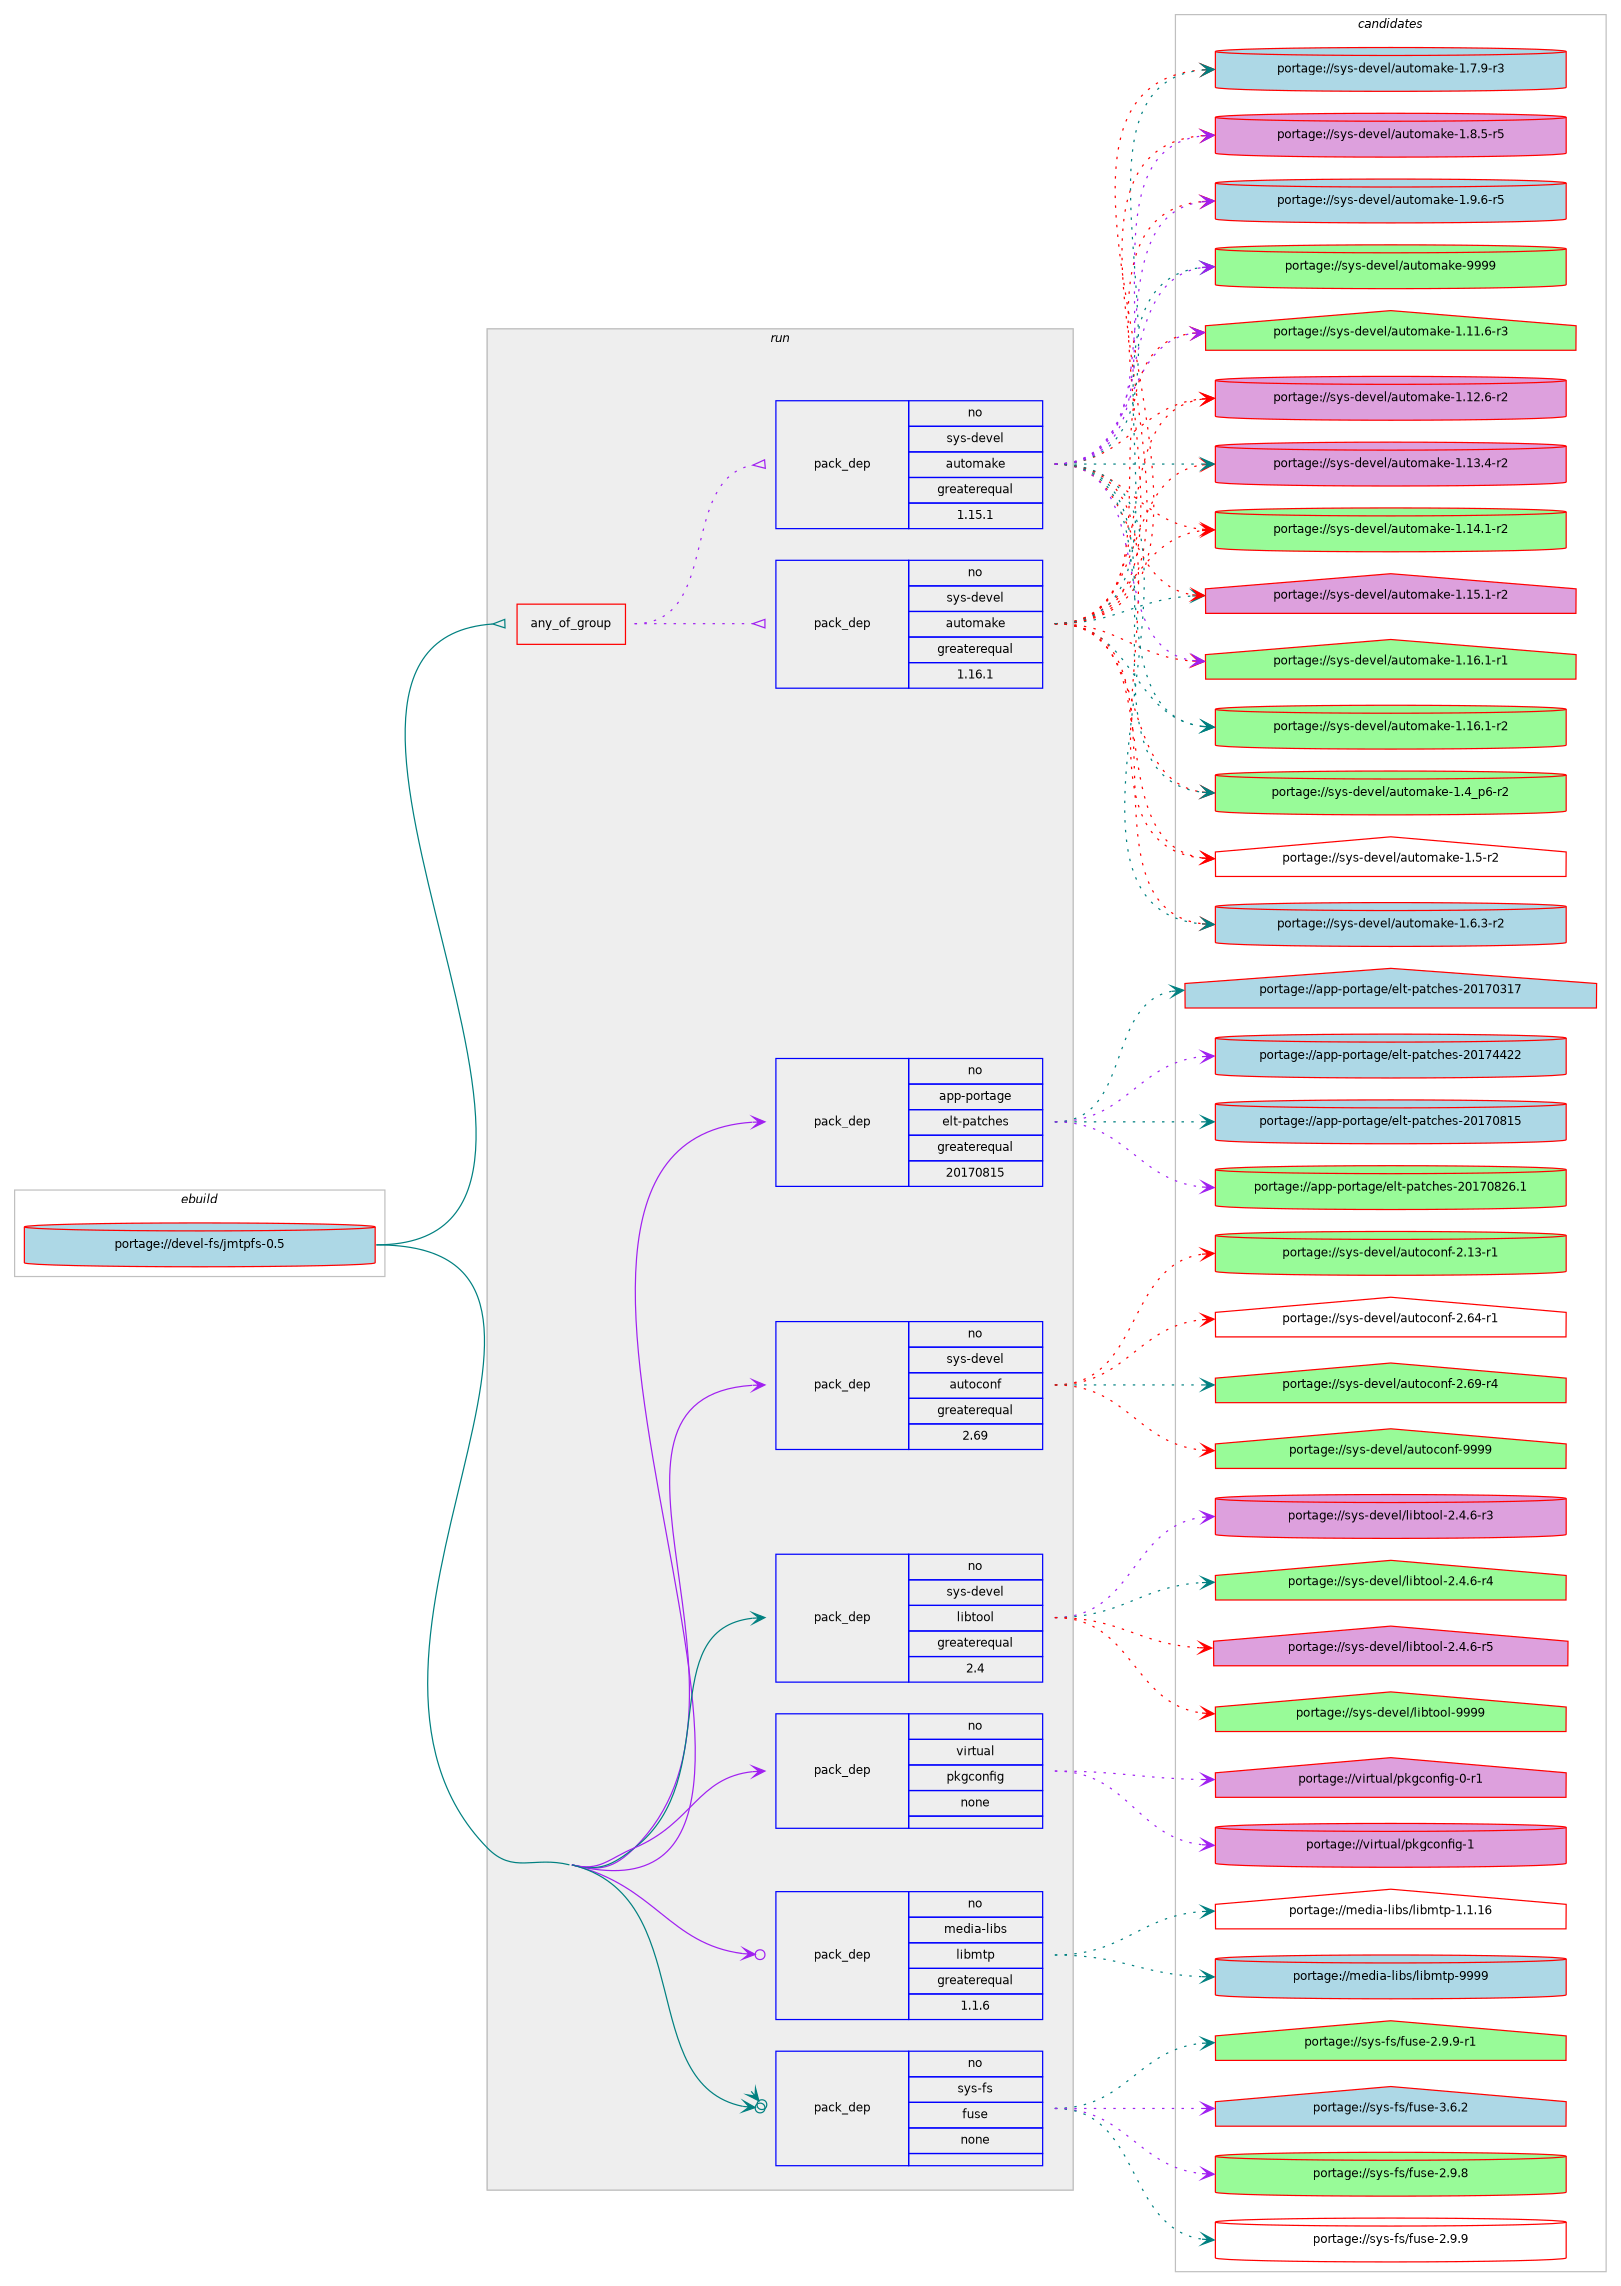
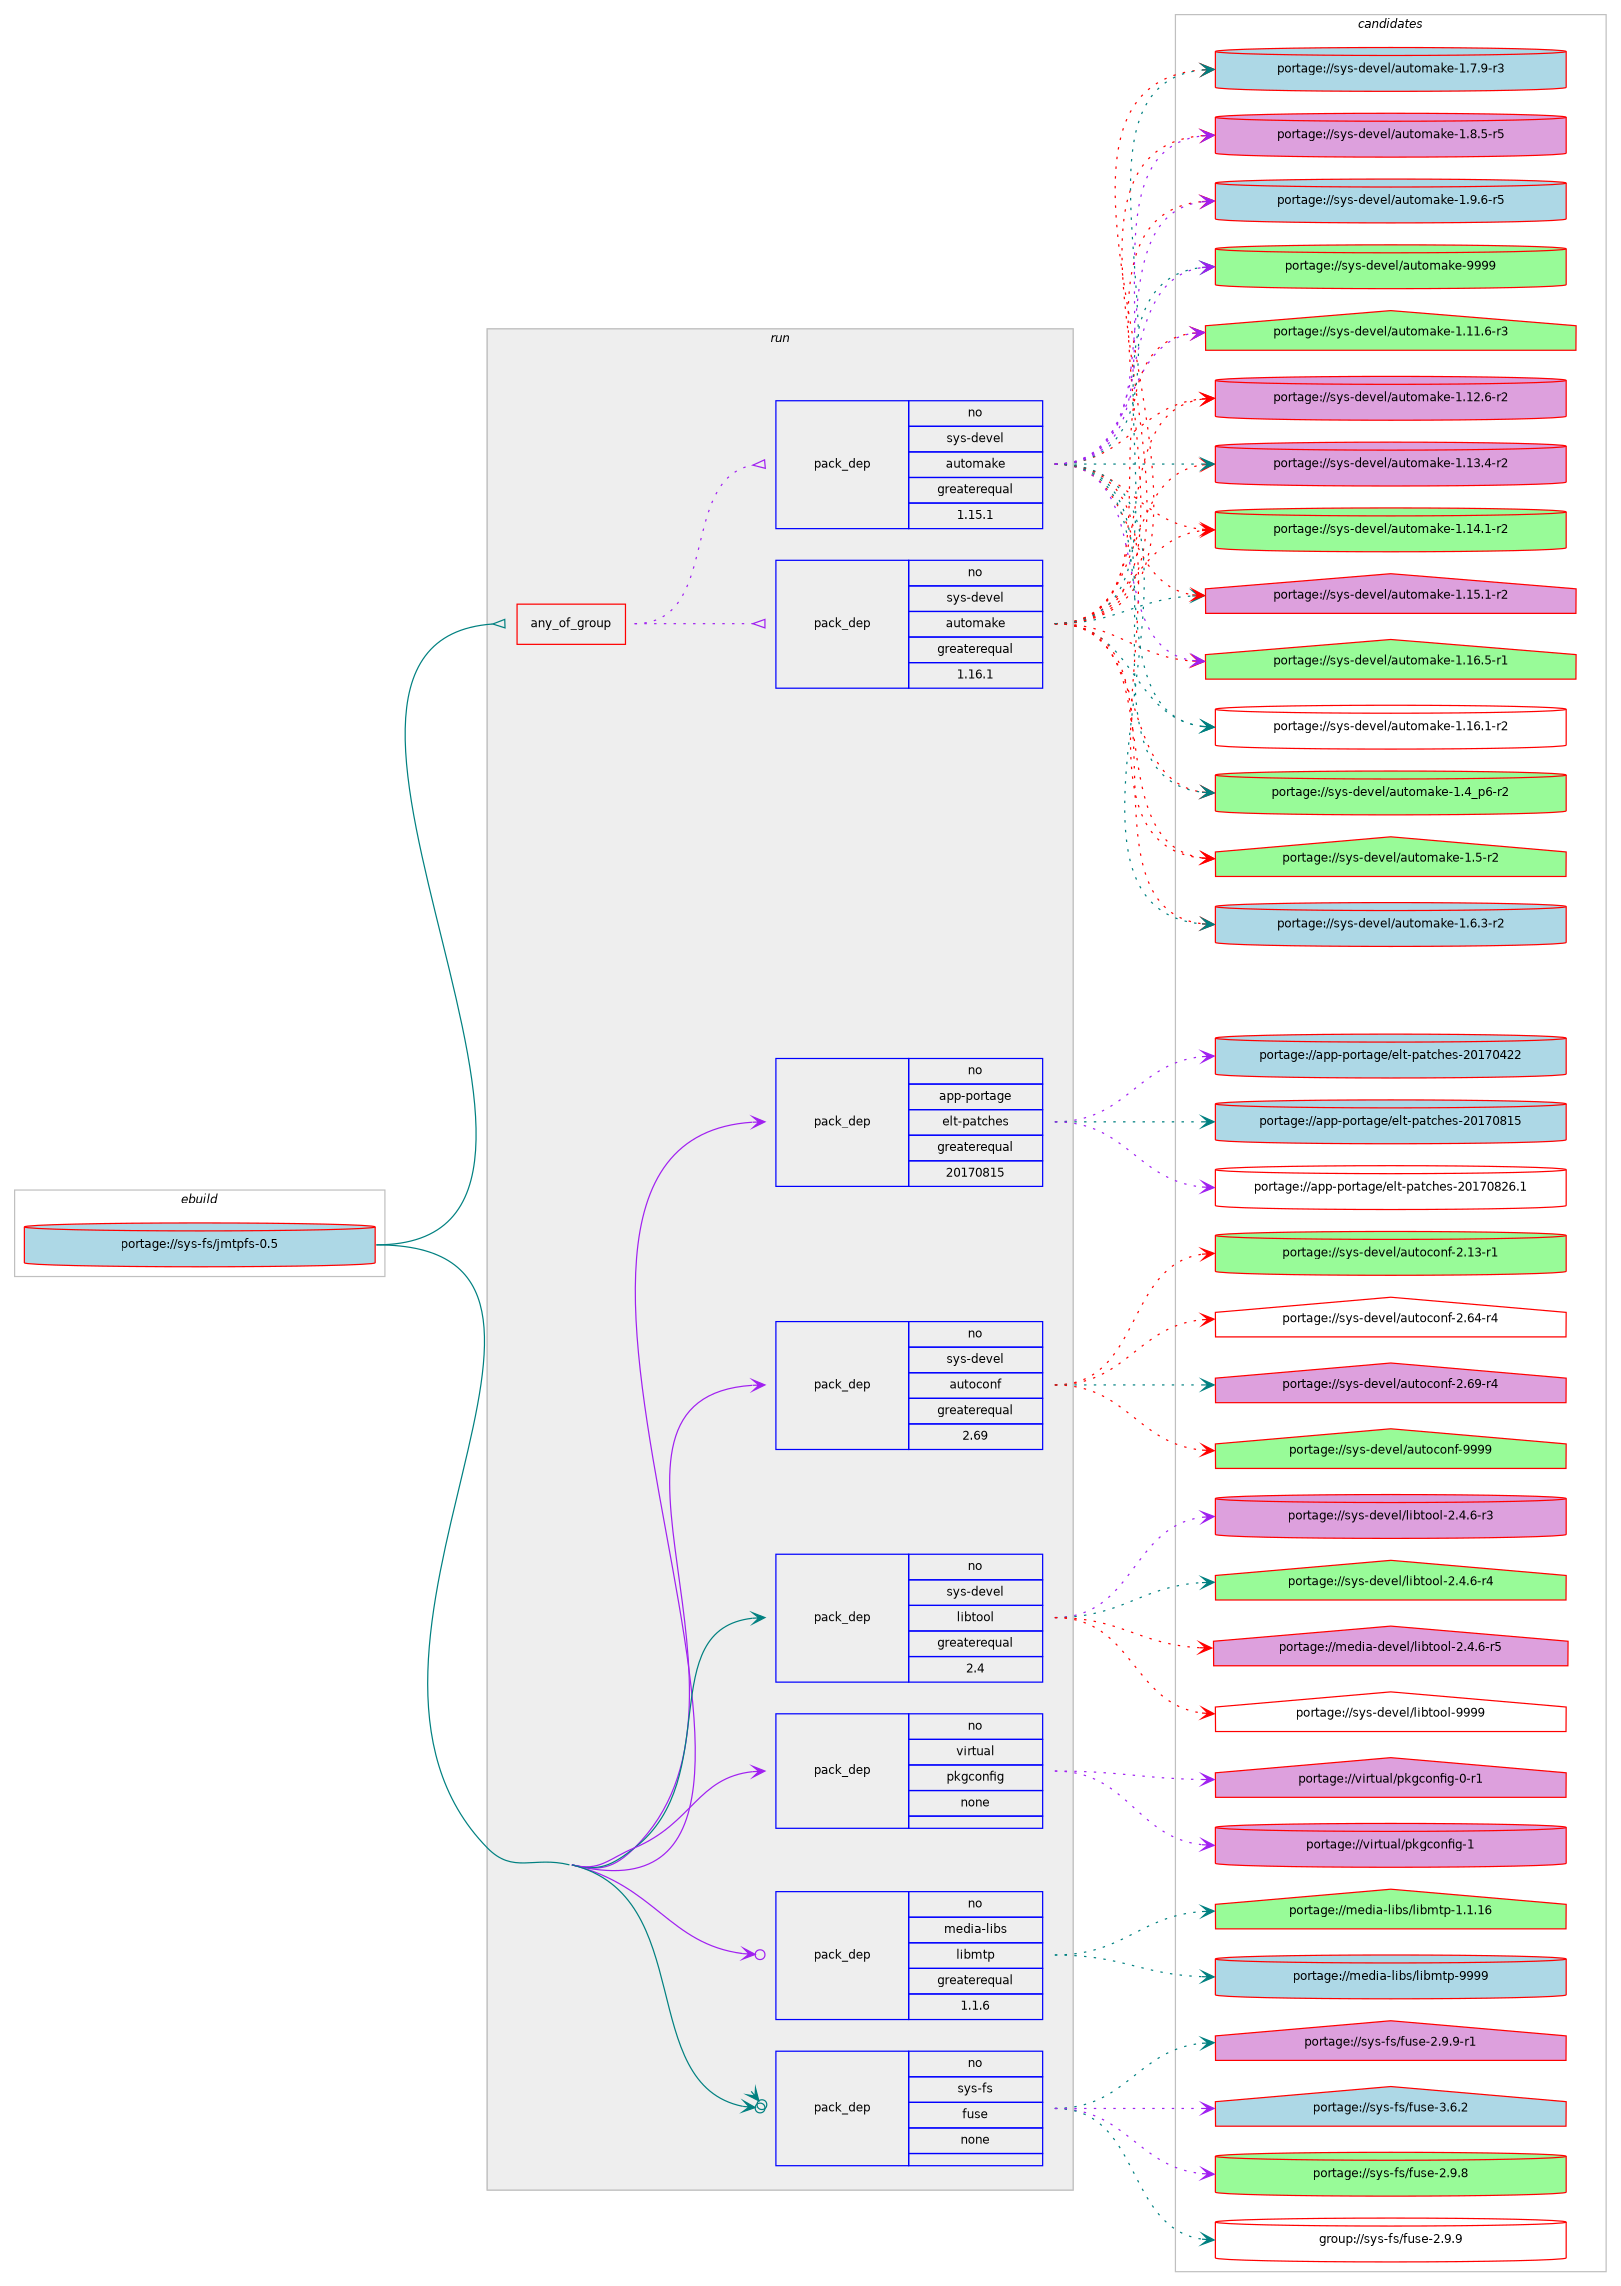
(1391, 661) -> (1391, 661)
(1391, 727) -> (1391, 727)
(1391, 859) -> (1391, 859)
(1391, 990) -> none
(1391, 1056) -> (1391, 1056)
(1391, 1188) -> (1391, 1188)
(200, 1245) -> (200, 1245)
(1391, 1319) -> (1391, 1319)
(1391, 1385) -> (1391, 1385)
(1391, 1648) -> (1391, 1648)
(1391, 1714) -> (1391, 1714)
(1391, 1911) -> (1391, 1911)
(1391, 2043) -> (1391, 2043)
(1391, 2240) -> (1391, 2240)
